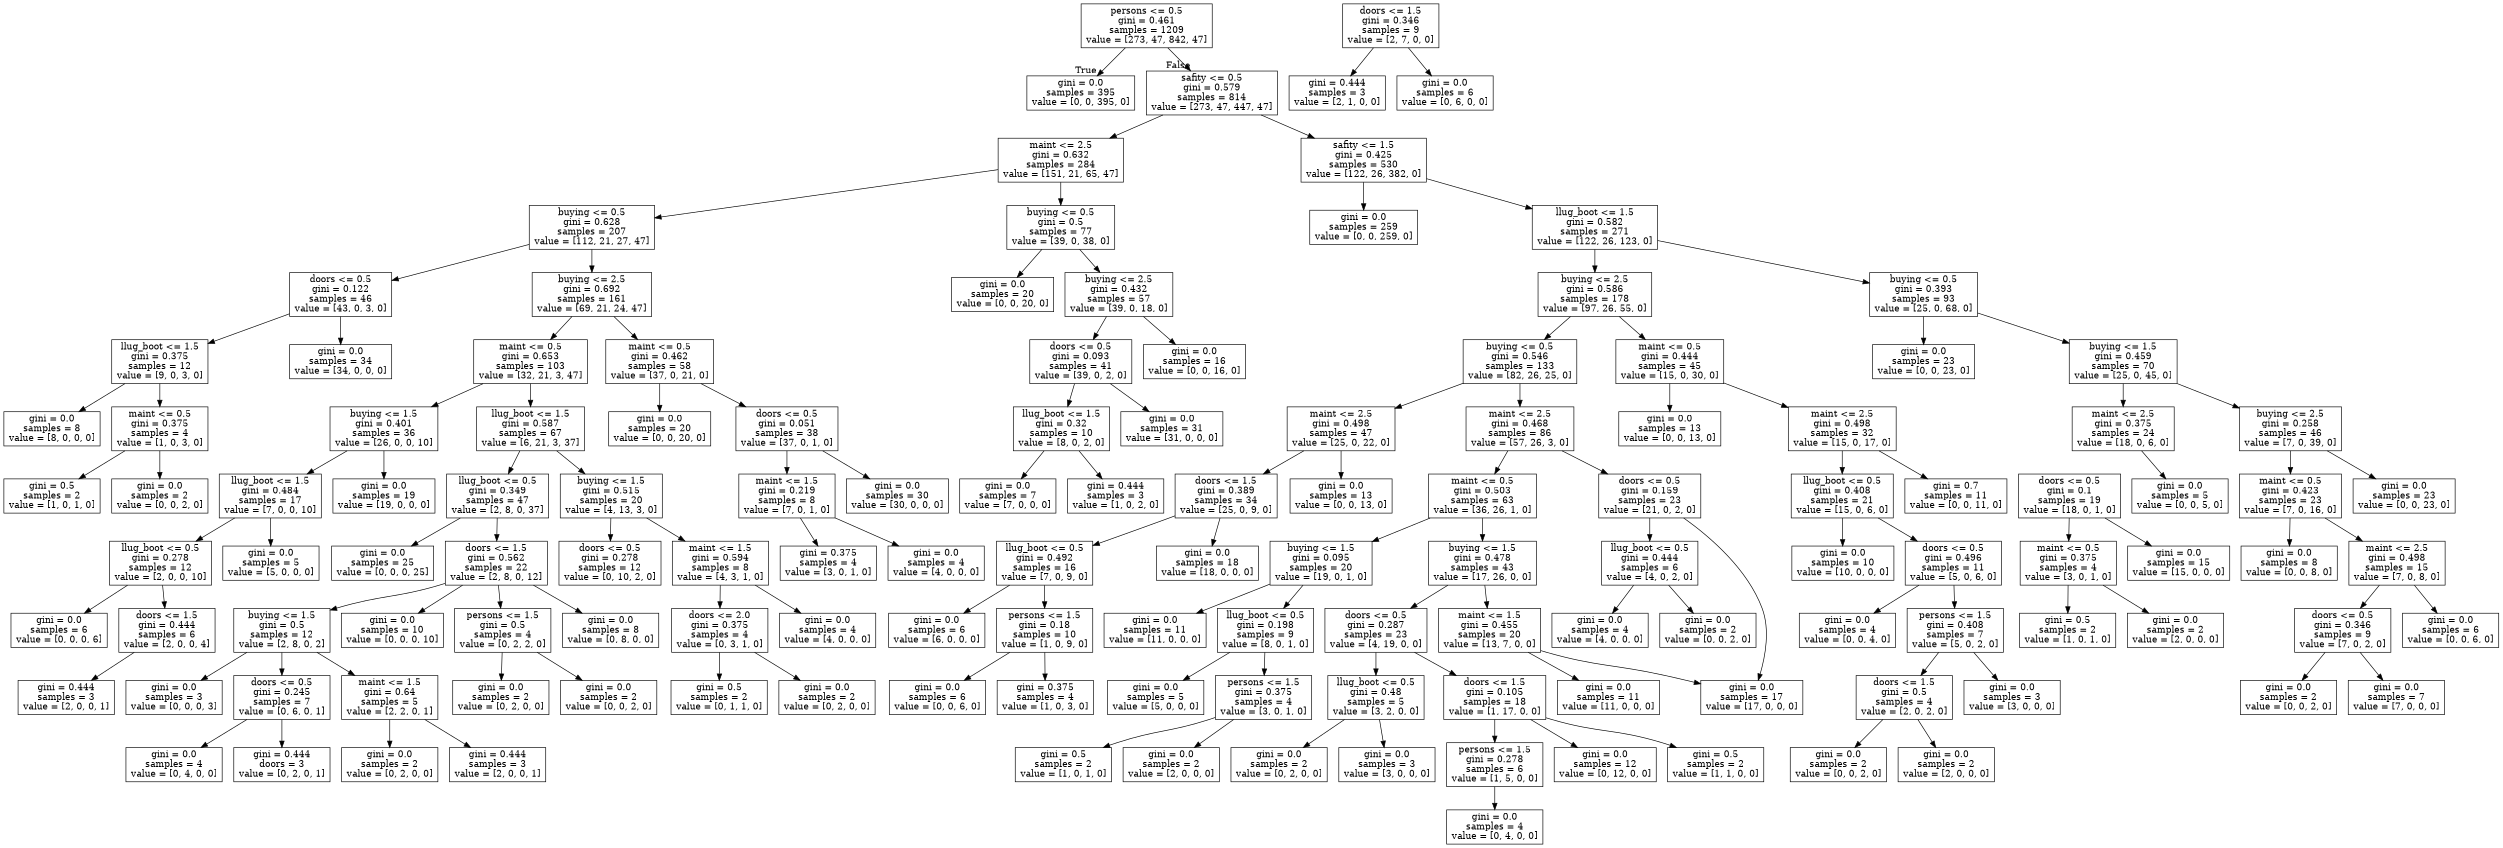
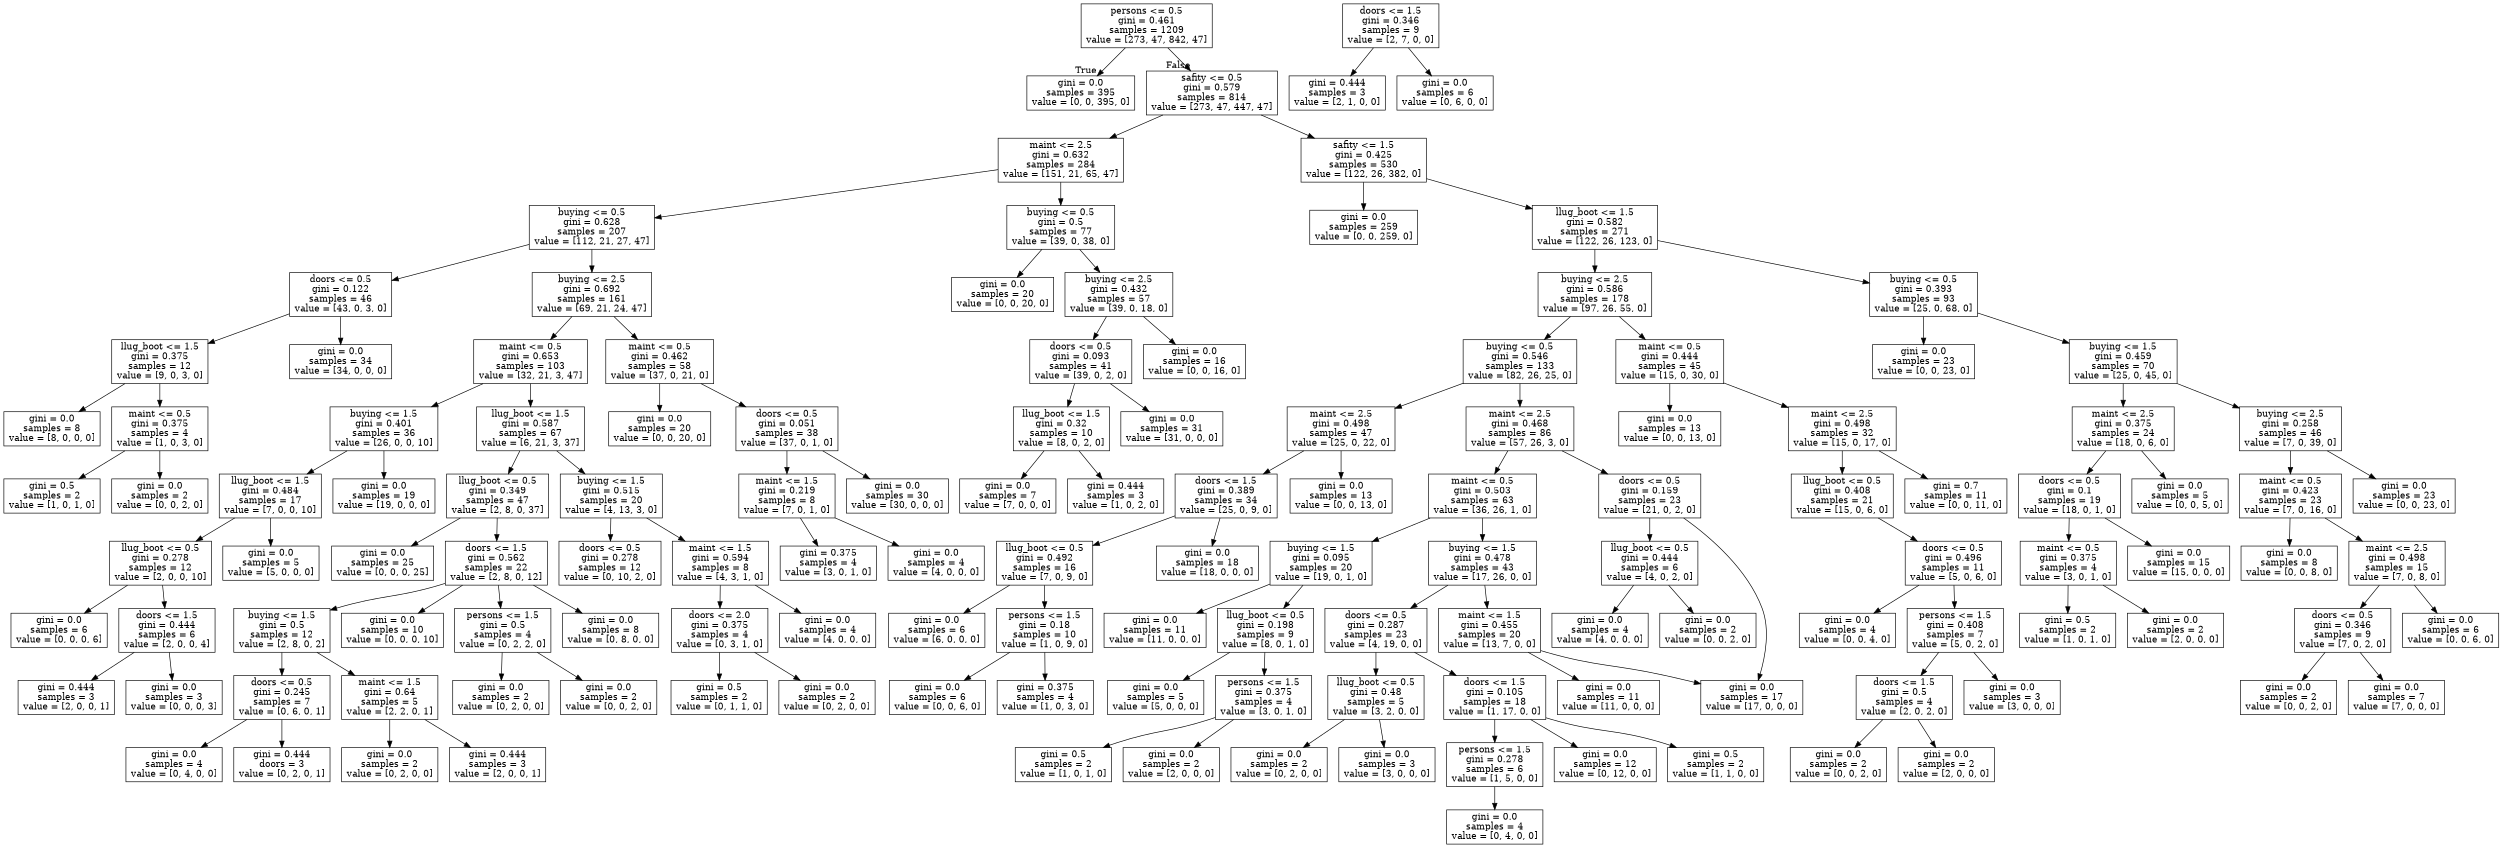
none -> (2099, 460)
(1843, 563) -> none
(227, 665) -> (170, 663)
